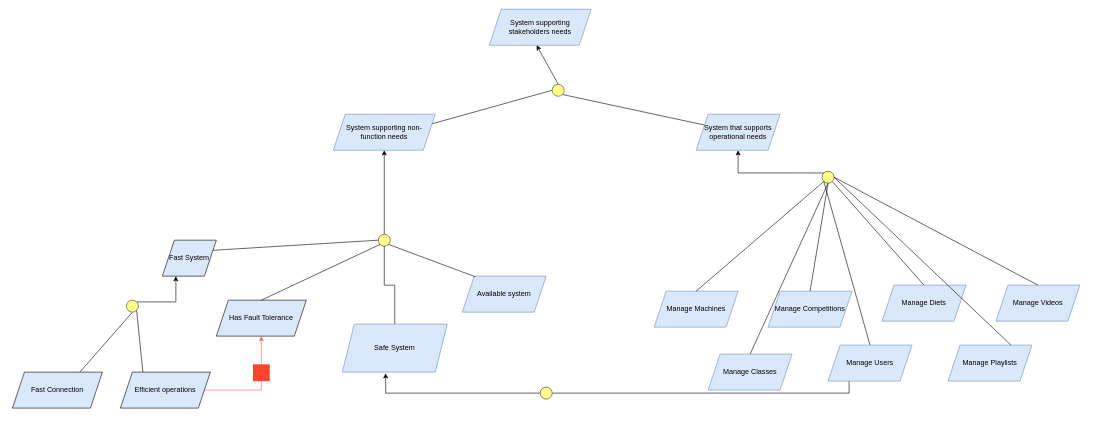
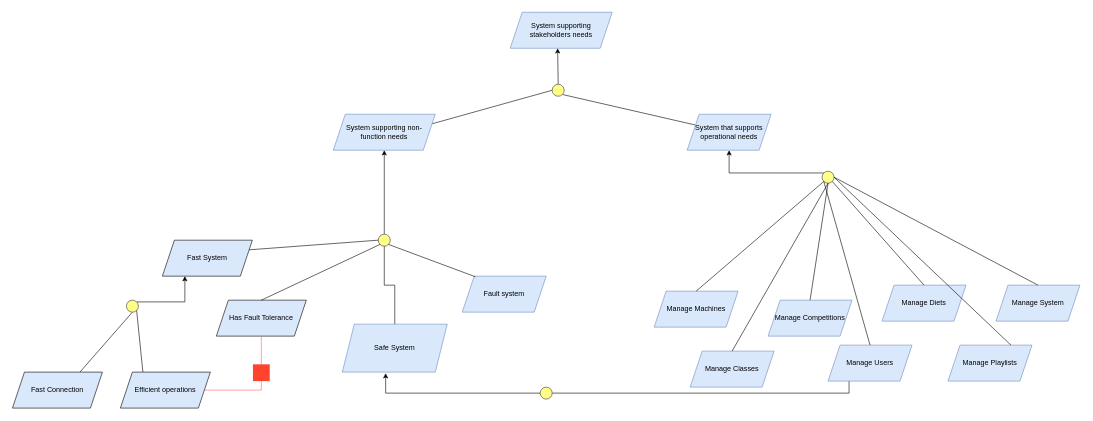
(540, 27) -> (561, 30)
(738, 132) -> (729, 132)
(189, 258) -> (207, 258)
(504, 294) -> (504, 294)
(1038, 303) -> (1038, 303)
(810, 309) -> (810, 318)
(261, 341) -> (261, 339)
(750, 372) -> (732, 369)
